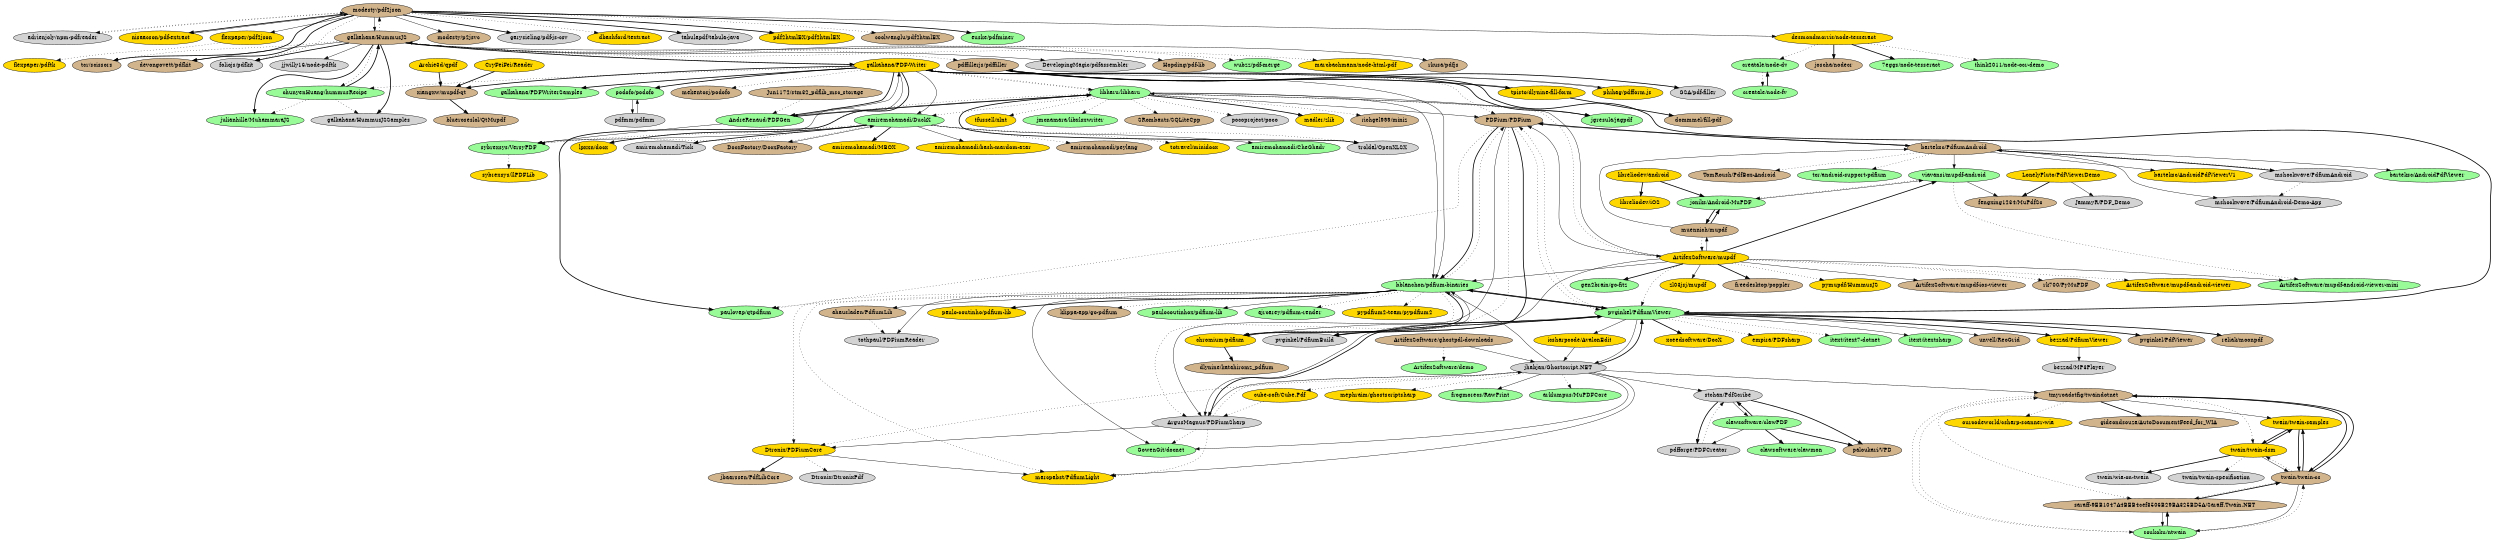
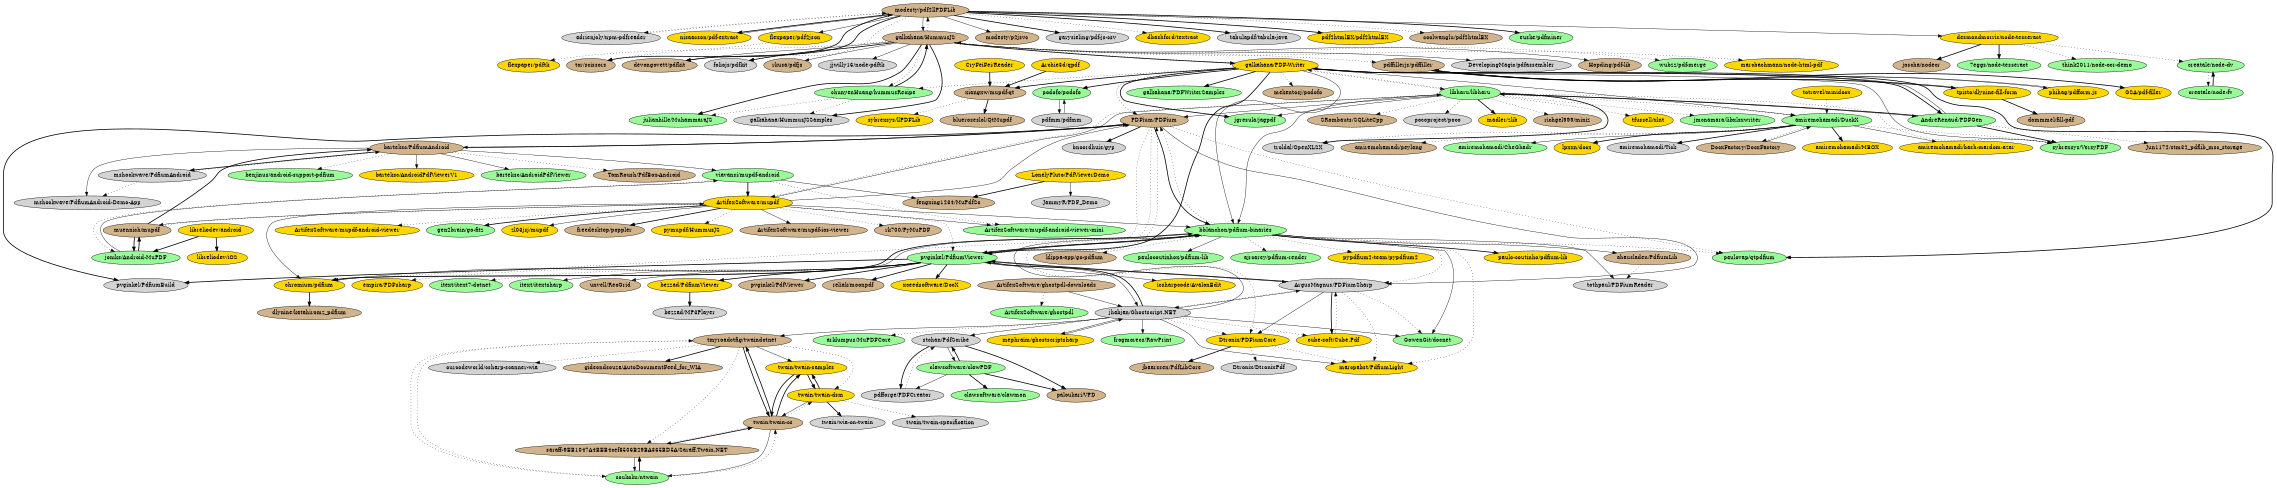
(377, 10) -> (925, 10)
(1698, 93) -> (2143, 93)
(789, 106) -> (2064, 134)
(1049, 133) -> (1827, 104)
(614, 134) -> (2015, 134)
none -> (1094, 148)
(1696, 157) -> (248, 162)
(509, 160) -> (944, 106)
(1849, 175) -> (290, 175)
(1827, 217) -> (748, 187)
none -> (1331, 311)
(2079, 352) -> (690, 297)
(1570, 353) -> (1092, 327)
(1444, 368) -> (1039, 313)
(1471, 381) -> (1092, 326)
(2008, 423) -> (492, 368)
(924, 466) -> (1307, 354)
(2165, 505) -> (637, 450)
